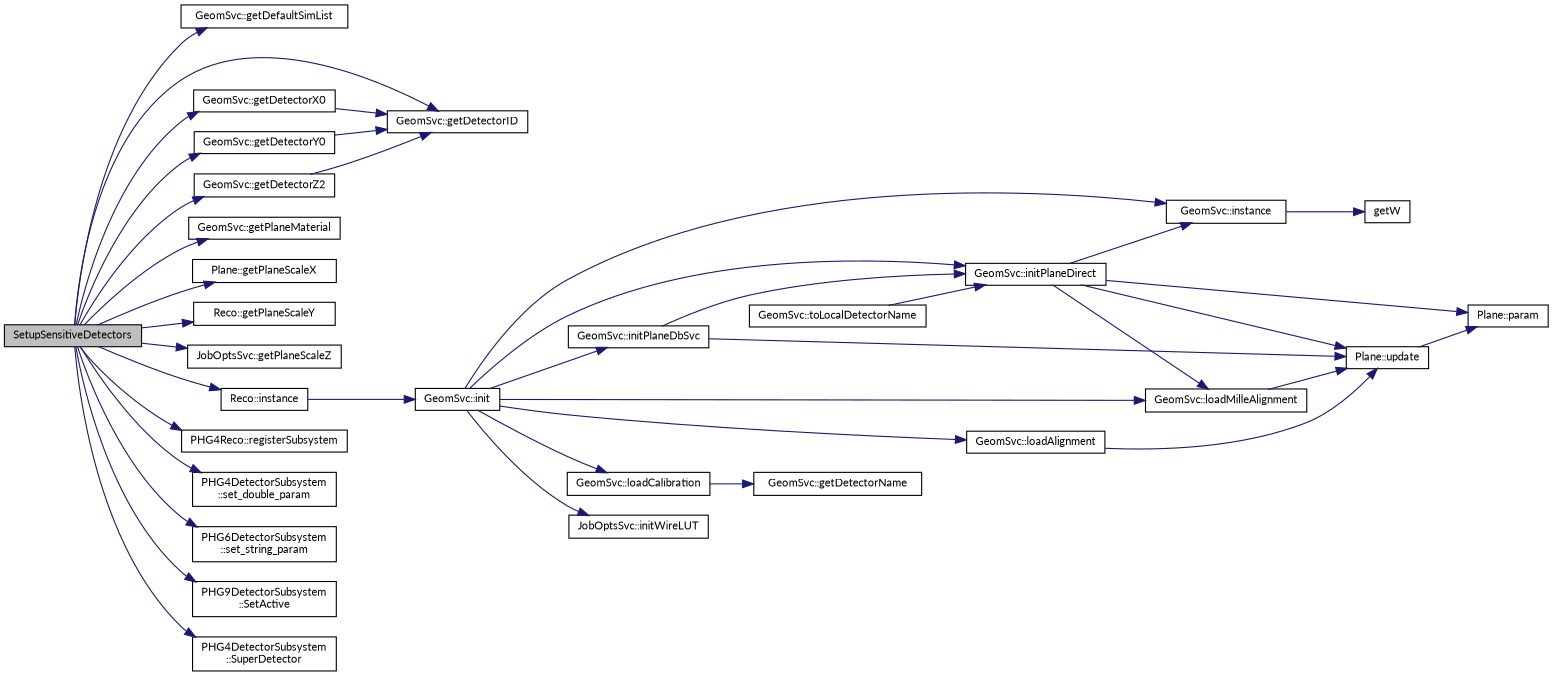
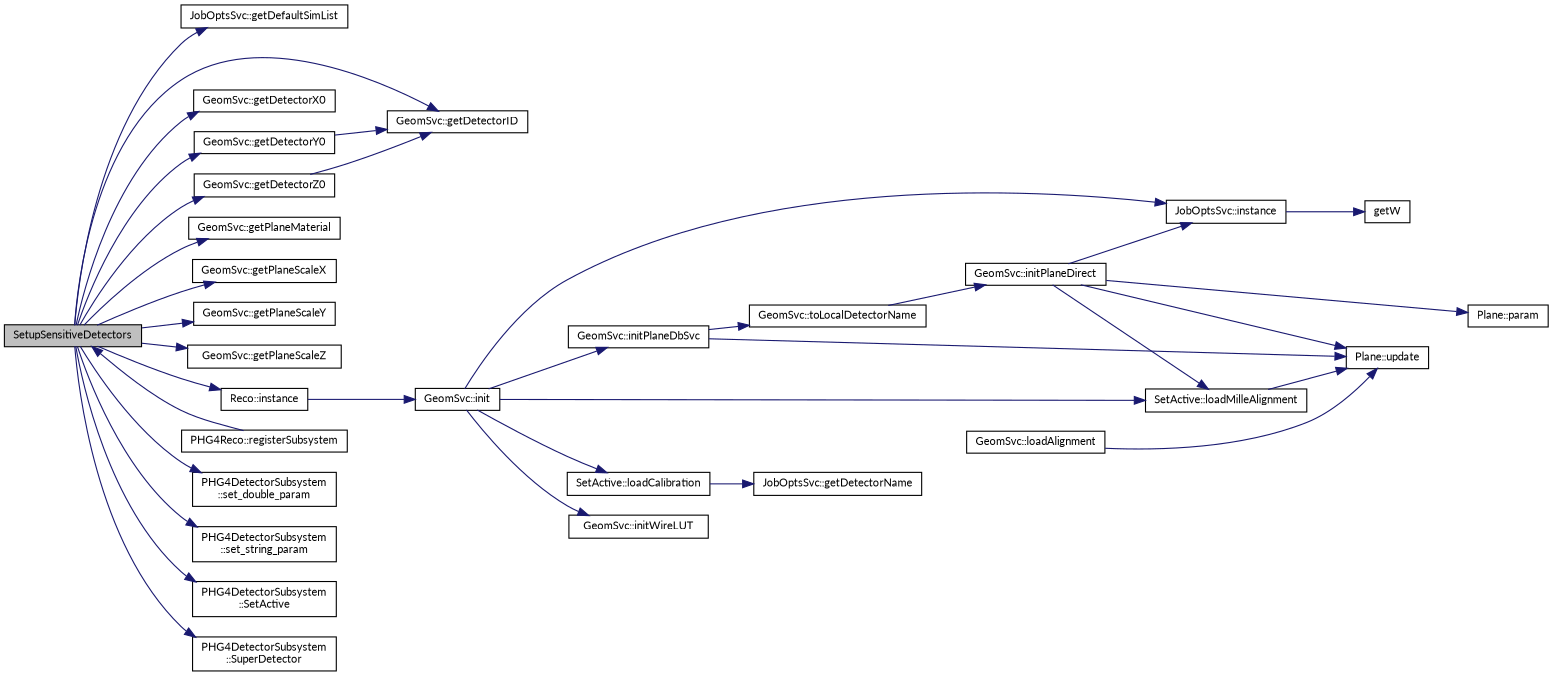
(264, 16) -> (264, 16)
(356, 111) -> none
(264, 185) -> (264, 185)
(1226, 212) -> (1226, 212)
(264, 271) -> (264, 271)
(697, 276) -> none
(805, 285) -> (723, 328)
(264, 314) -> (264, 314)
(1443, 339) -> none
(264, 357) -> (264, 357)
(122, 390) -> (167, 402)
(1226, 400) -> (1226, 400)
(727, 428) -> none
(639, 484) -> (639, 484)
(838, 484) -> (838, 484)
(639, 527) -> (639, 527)
(264, 544) -> (264, 544)
(264, 599) -> (264, 599)
